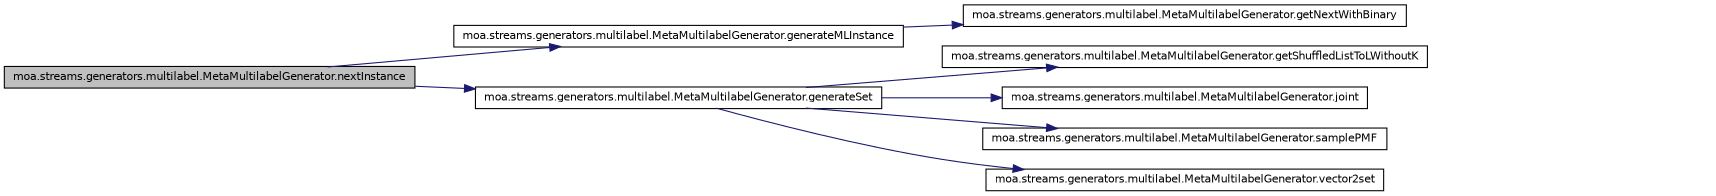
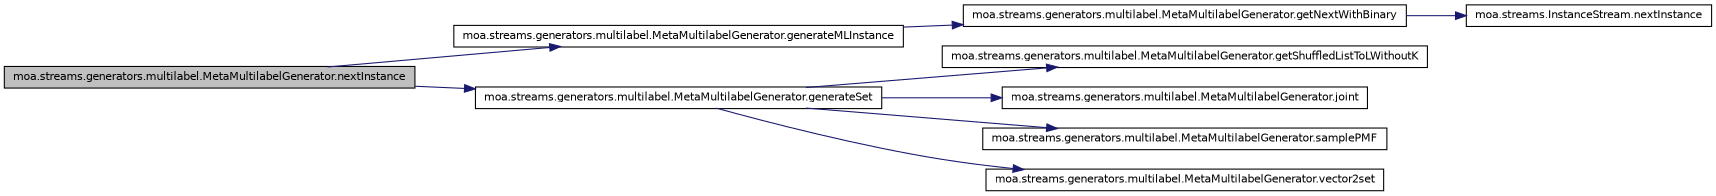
none -> (1589, 16)
